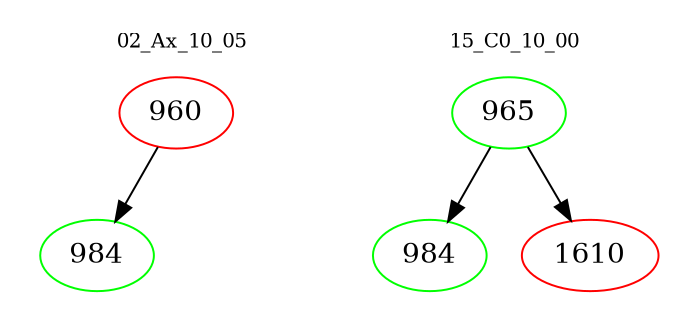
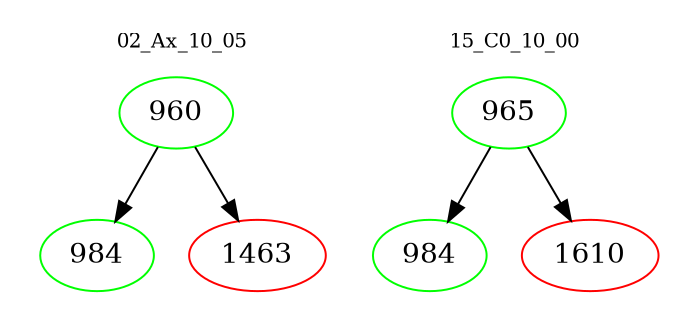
(176, 113) -> (176, 113)
none -> (257, 255)
